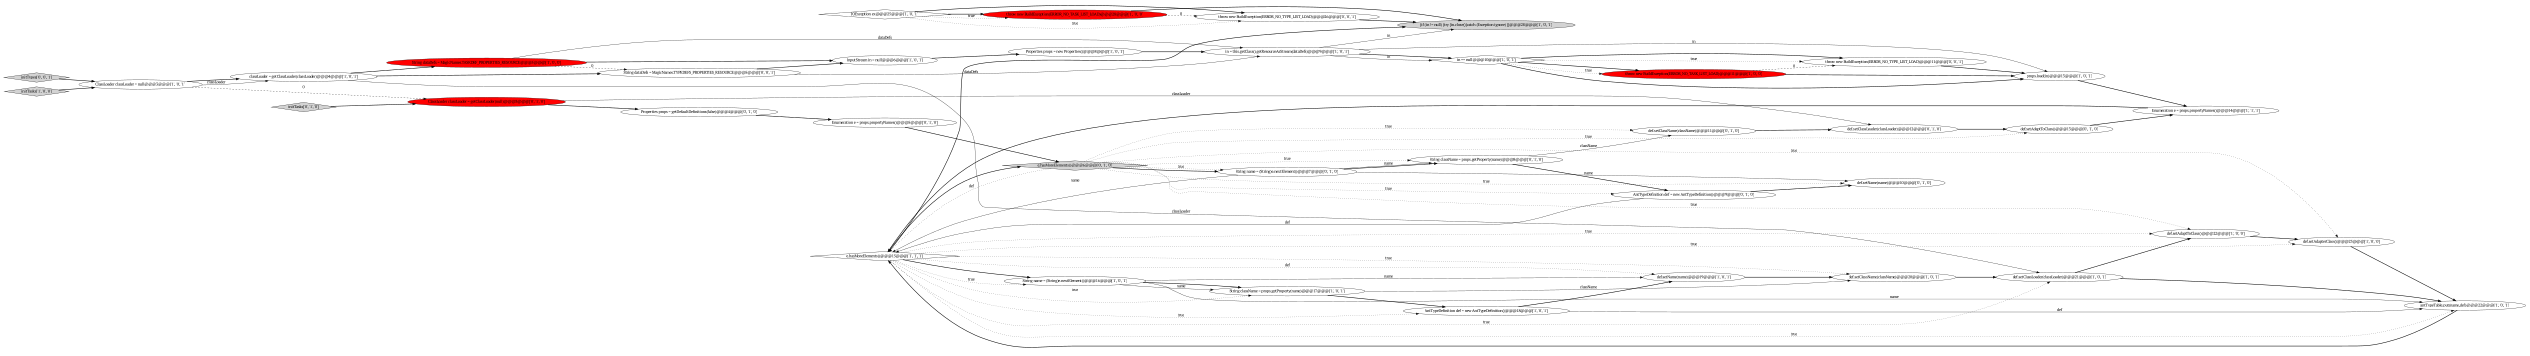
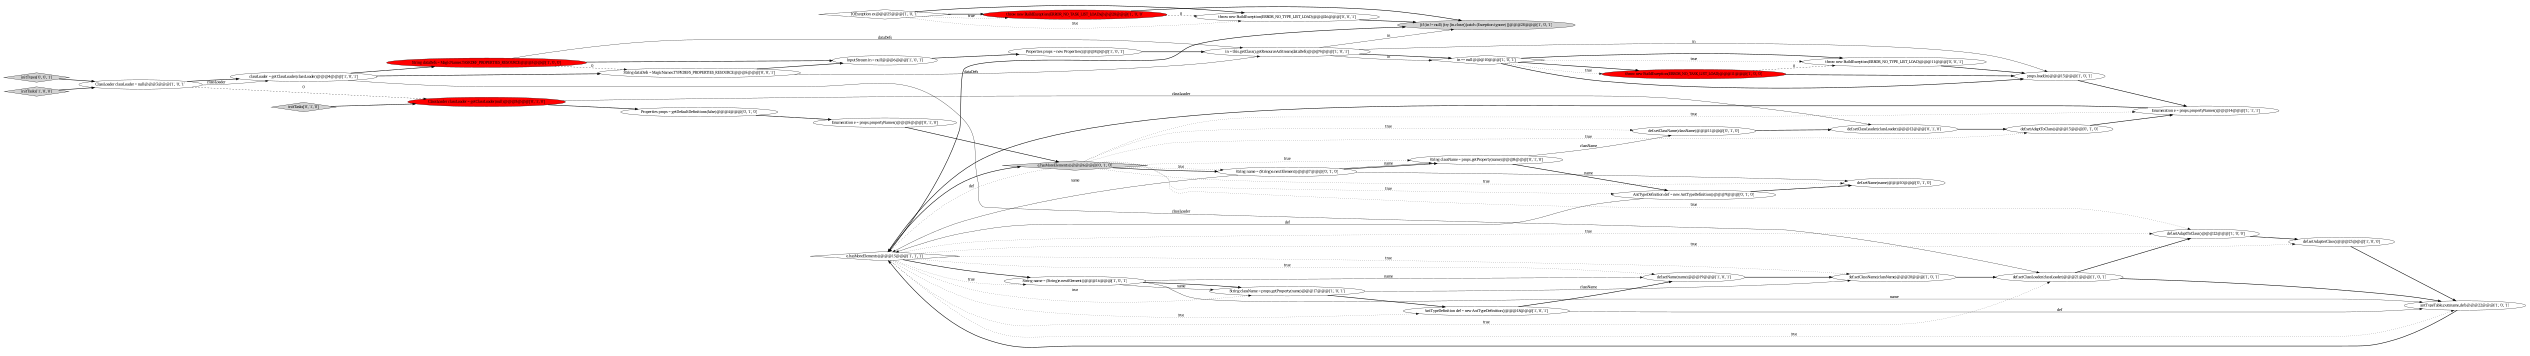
(1734, 153) -> (1605, 117)
(1287, 265) -> (1287, 265)
